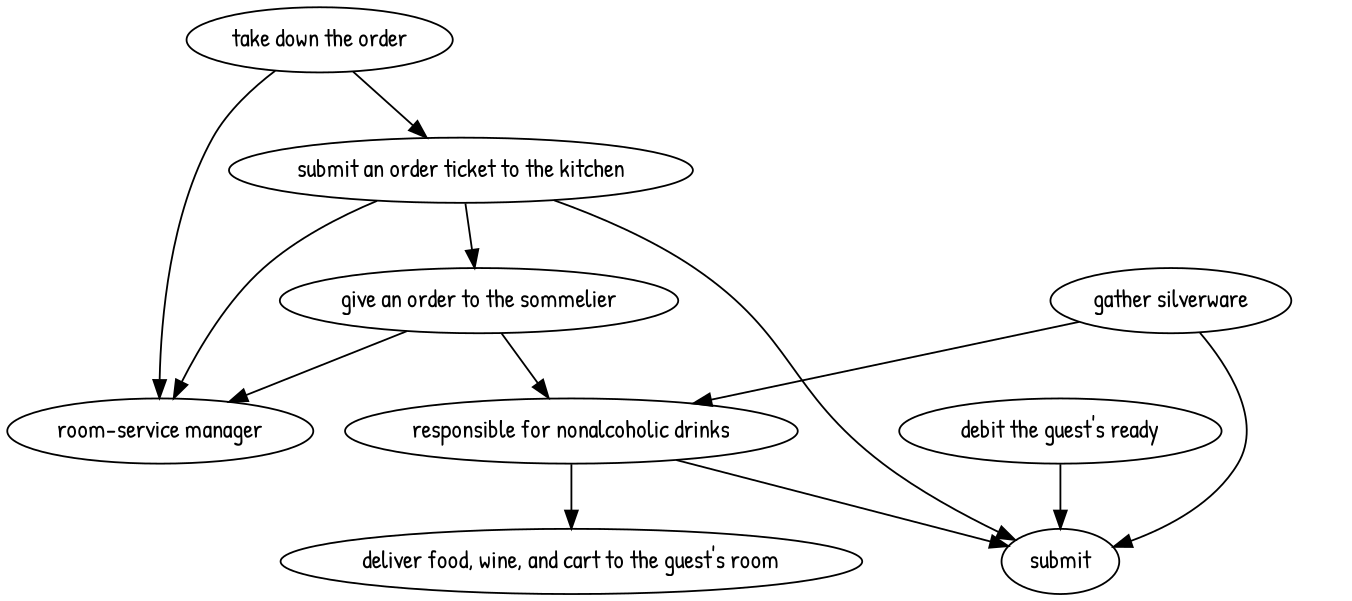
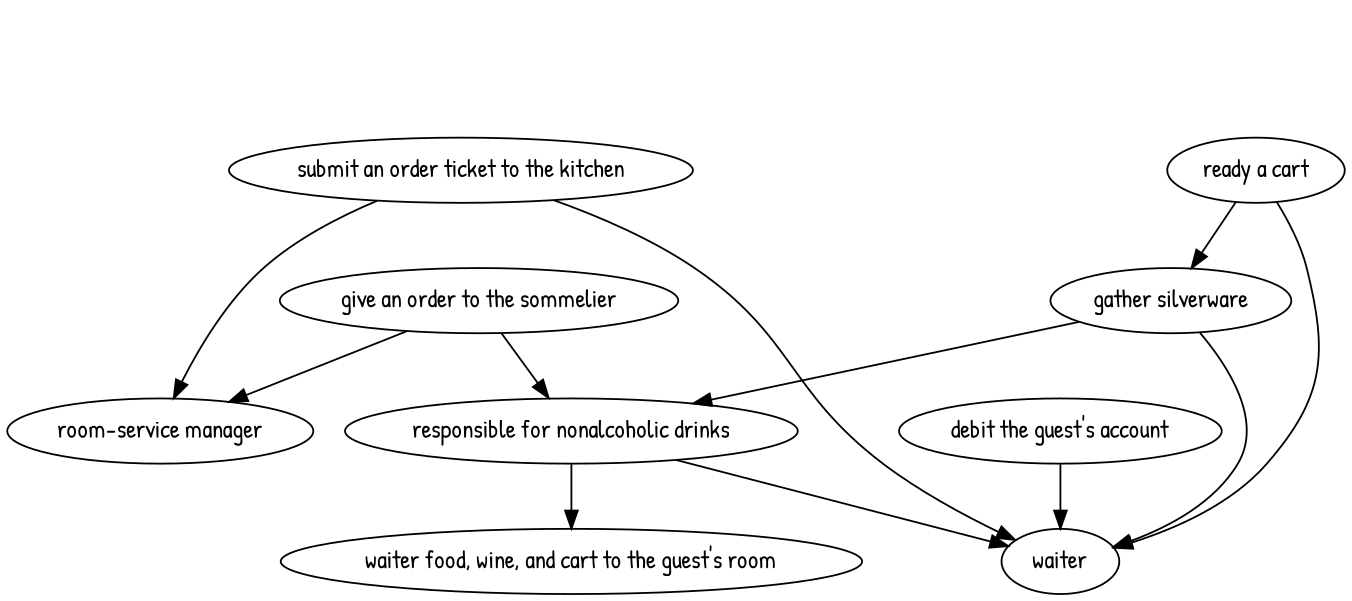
(320, 40) -> none
none -> (1256, 170)
(469, 227) -> none
(1060, 431) -> (1060, 431)
(571, 561) -> (571, 561)
(1060, 561) -> (1060, 561)
